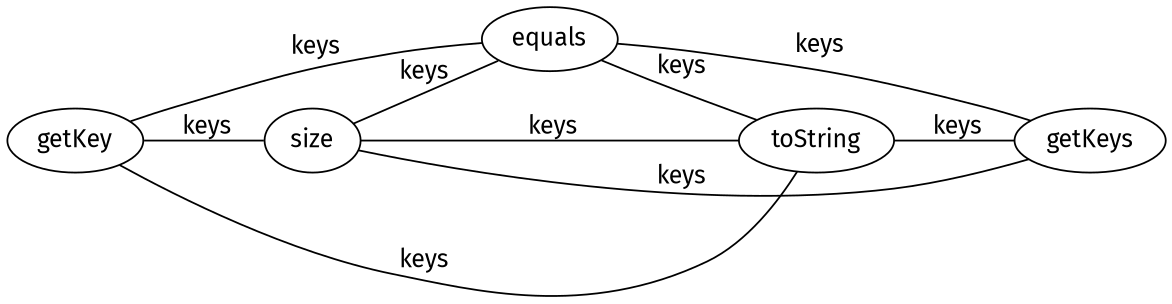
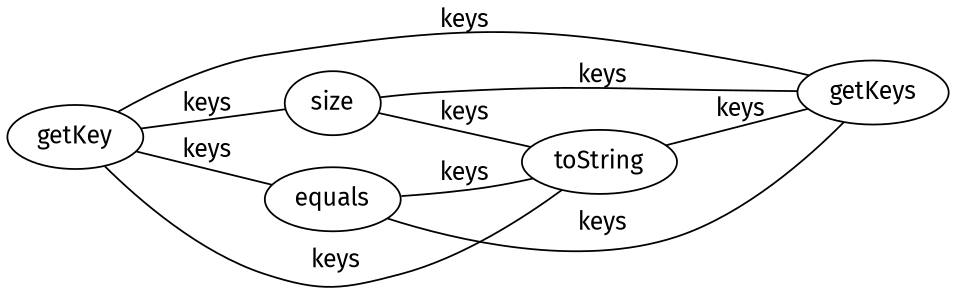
none -> (459, 33)
(426, 92) -> none
